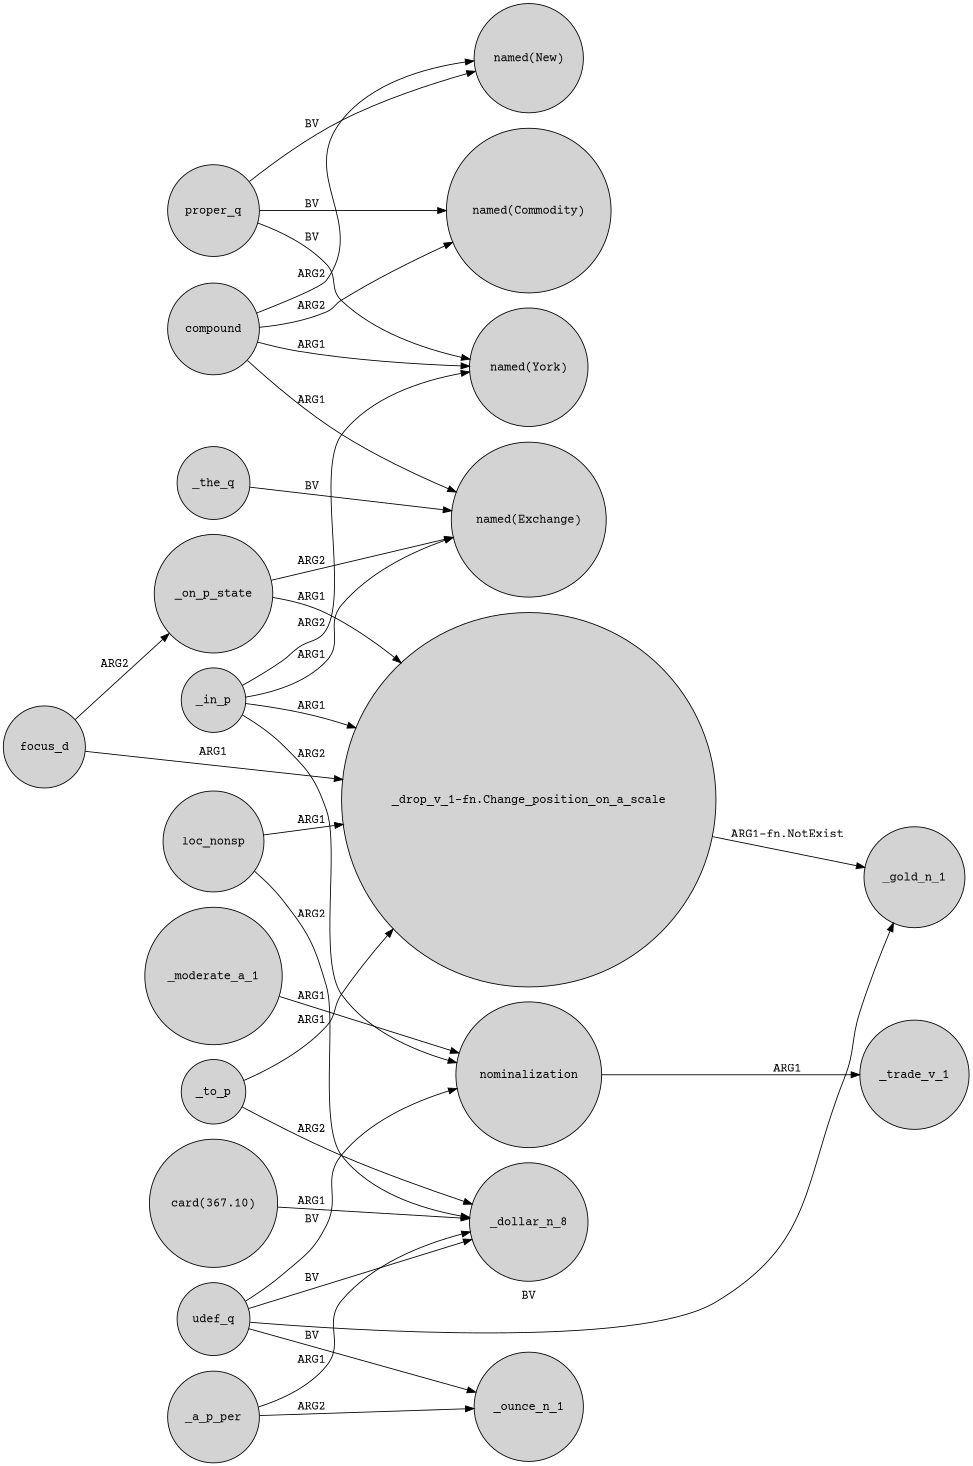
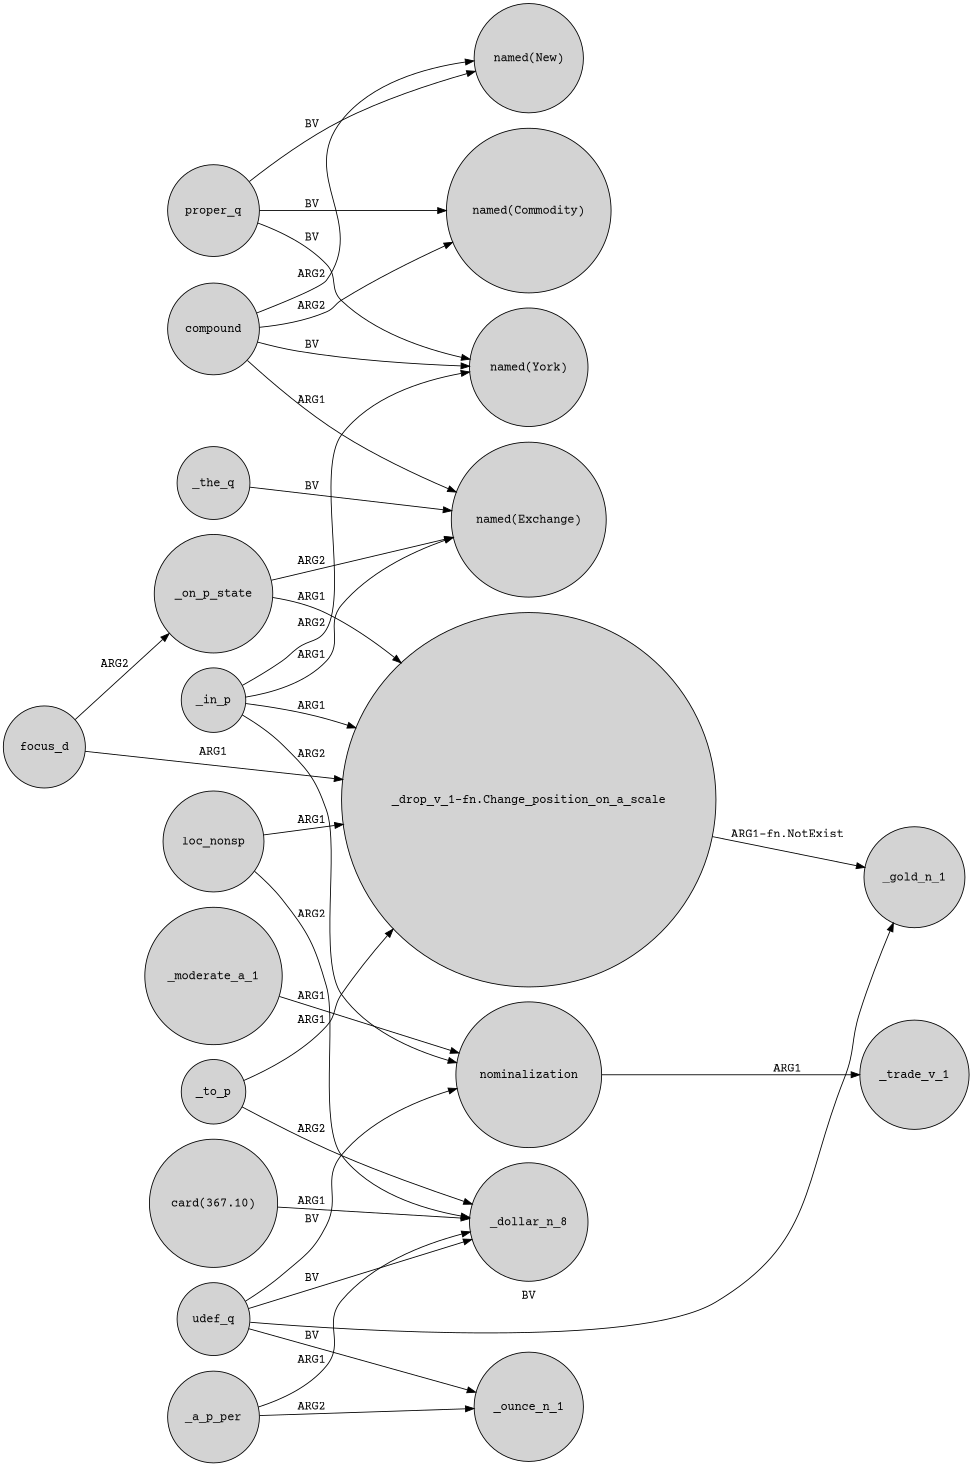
(312, 345) -> (312, 345)
